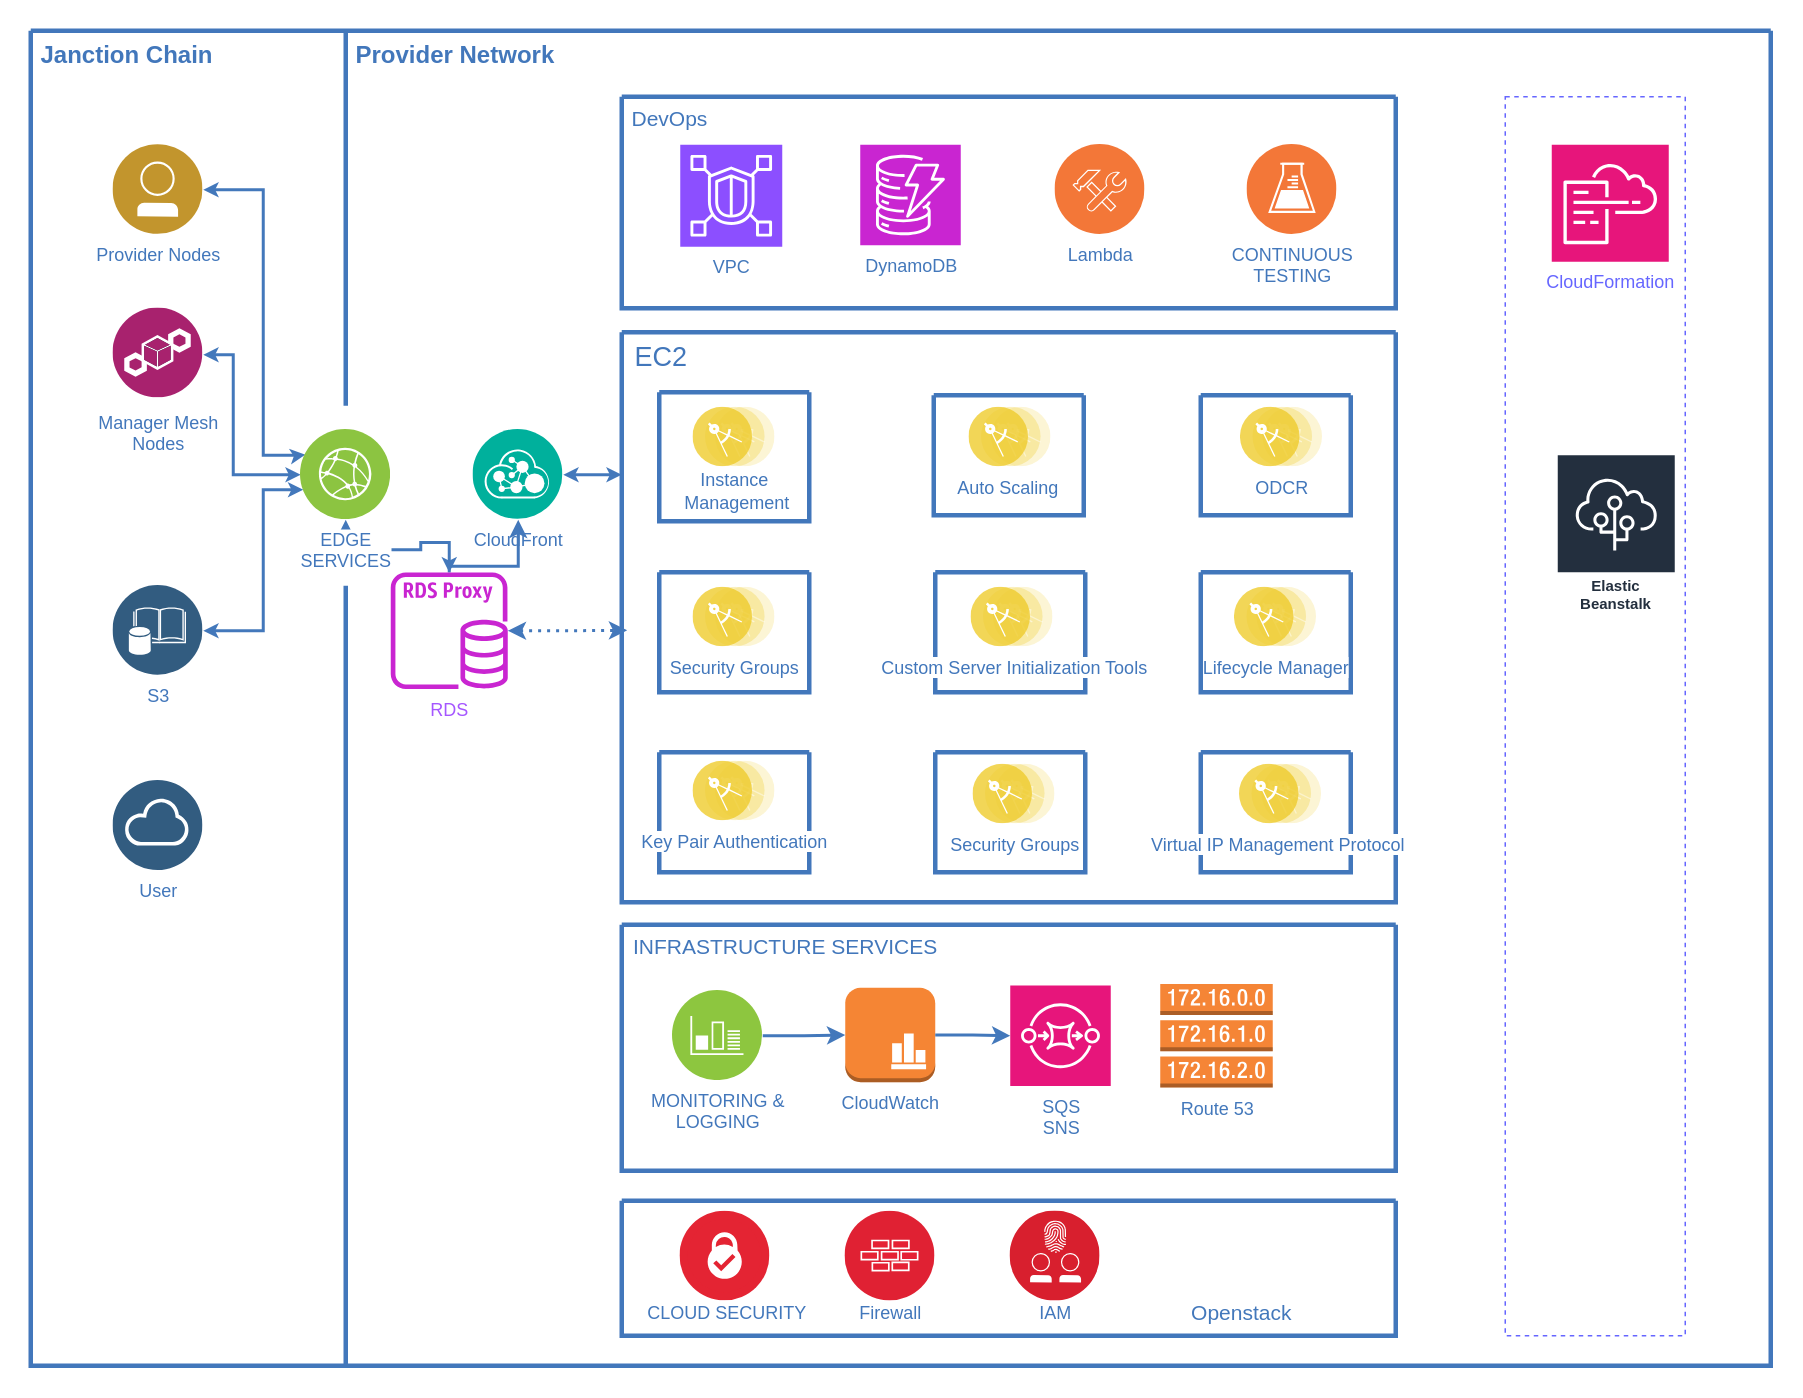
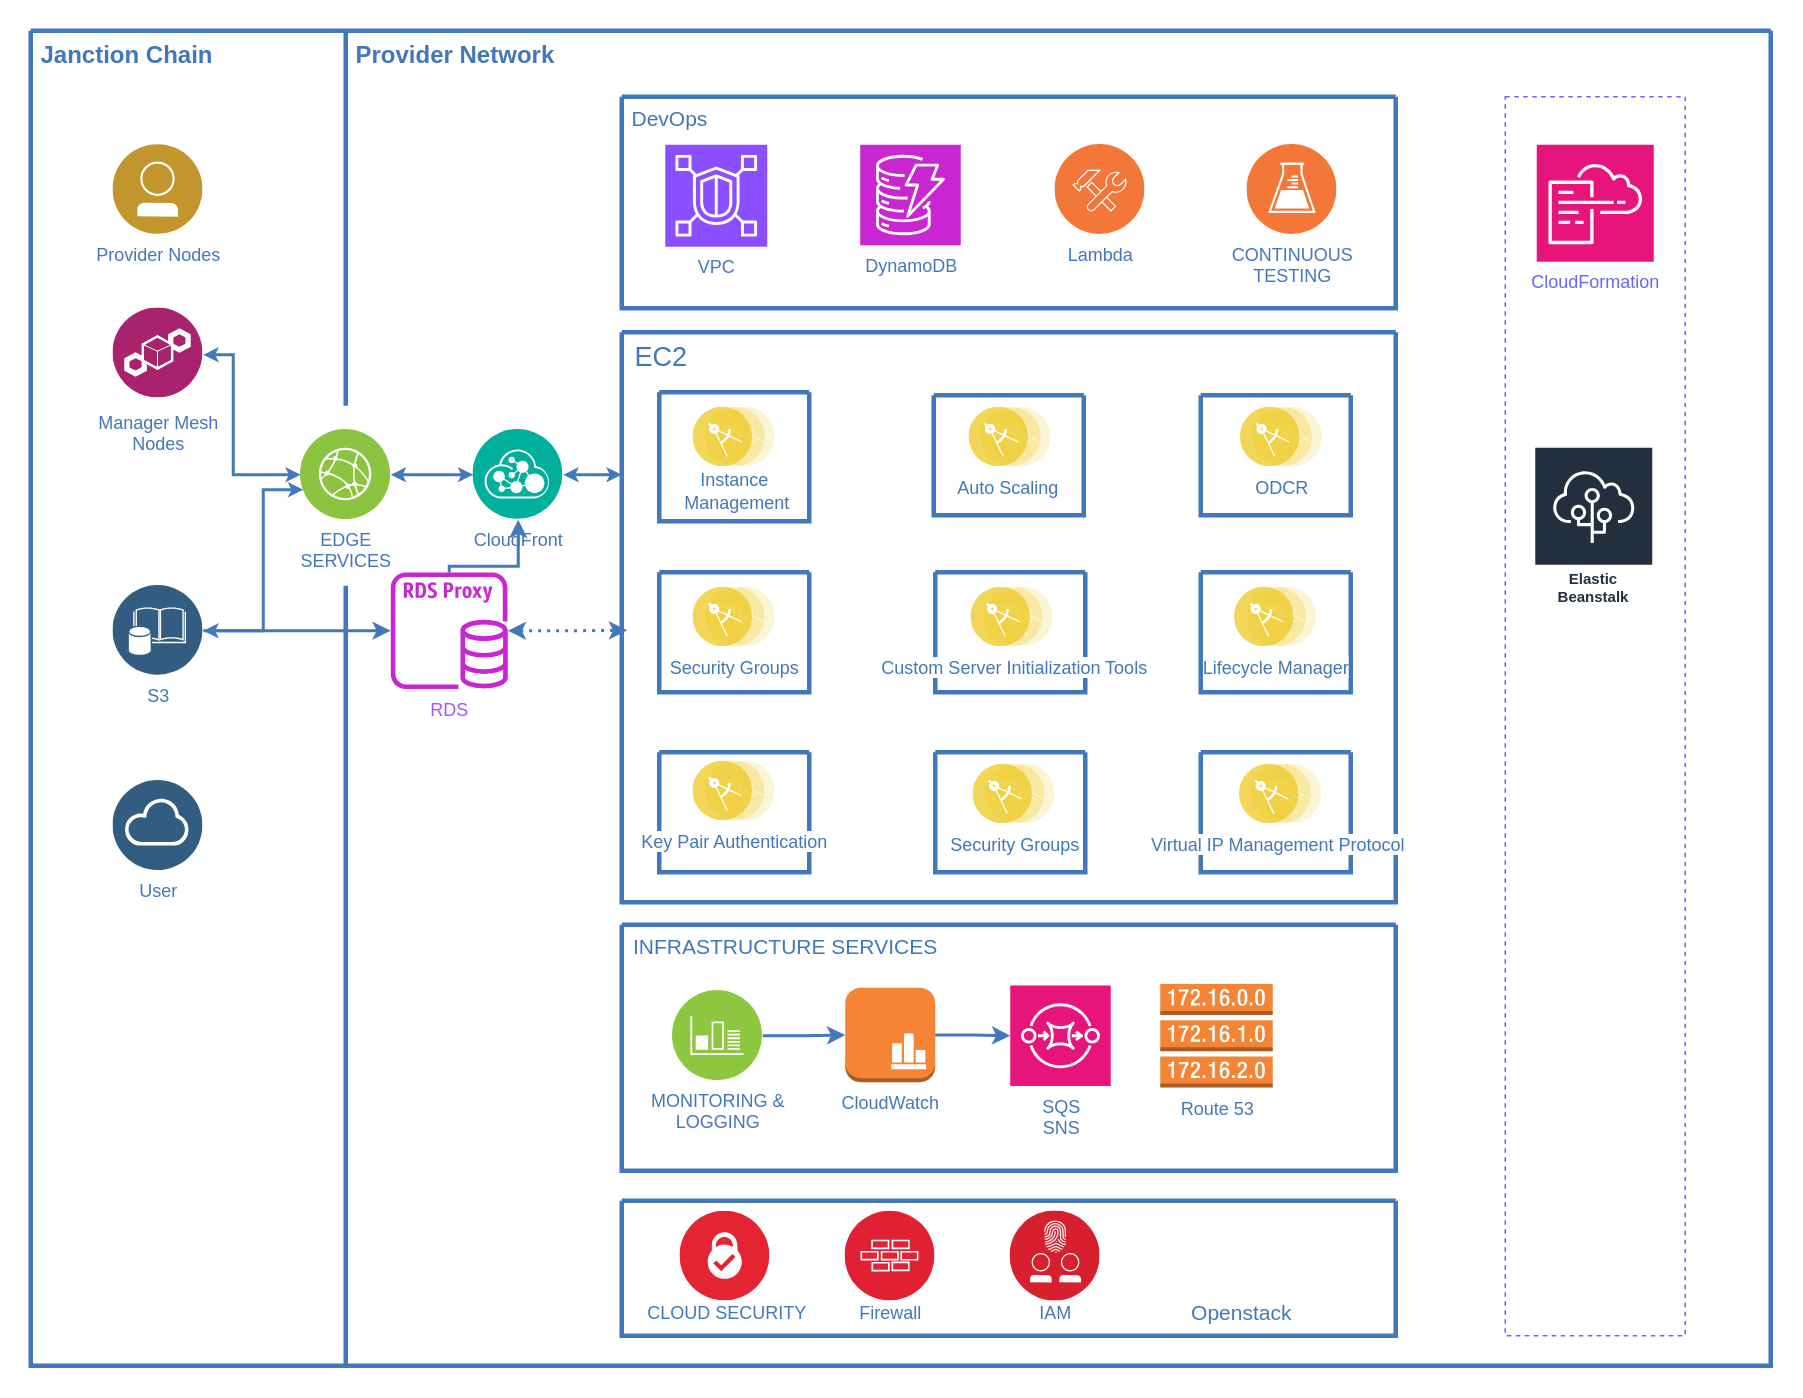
(731, 196) -> (716, 196)
(1610, 203) -> (1595, 203)
(263, 319) -> none
(1616, 536) -> (1594, 529)
(425, 542) -> (432, 475)
none -> (321, 631)
